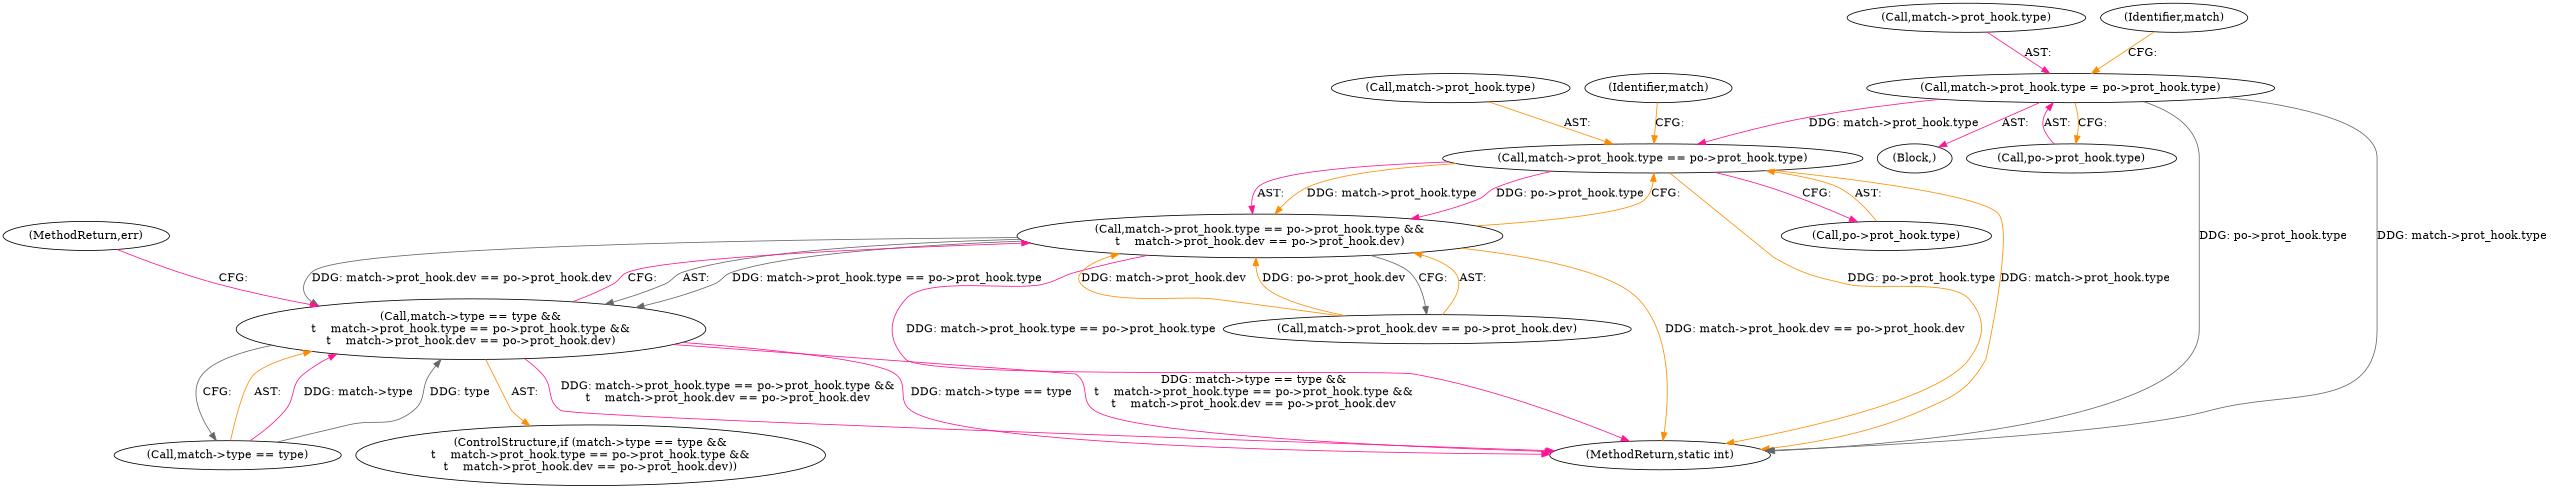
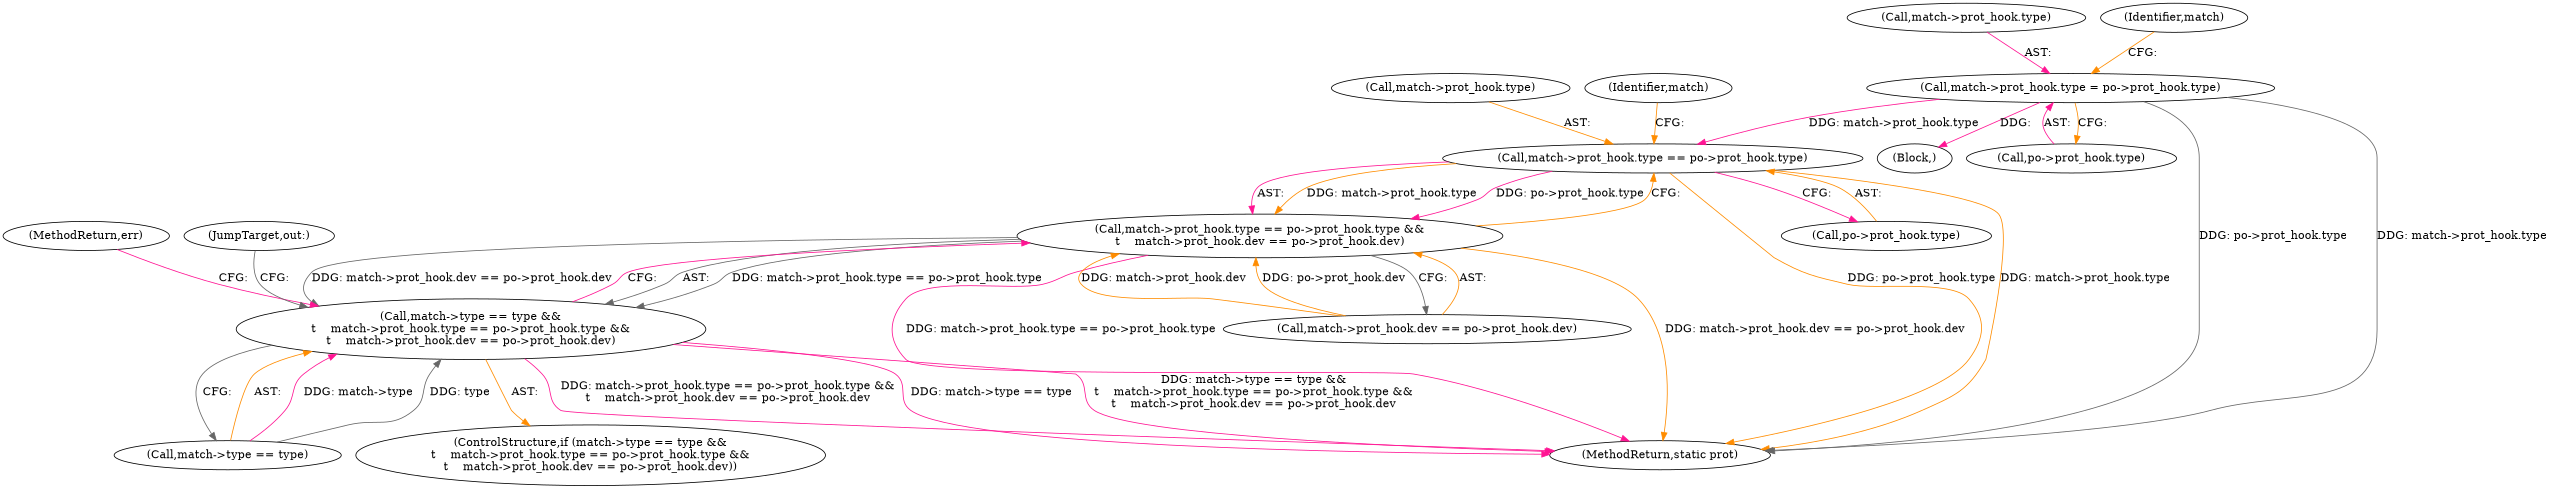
(2017, 123) -> (2017, 123)
none -> (259, 236)
(1660, 455) -> (1660, 455)
